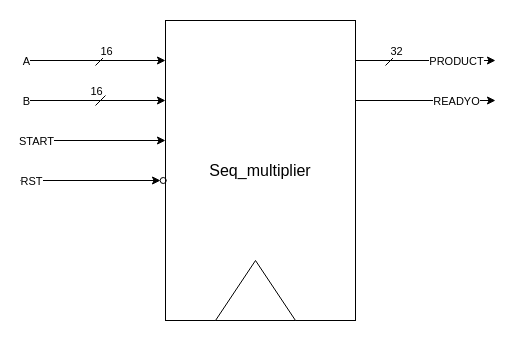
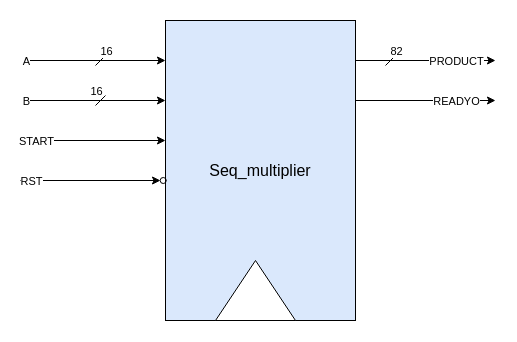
(397, 52) -> (397, 52)
(261, 171) -> (261, 171)
